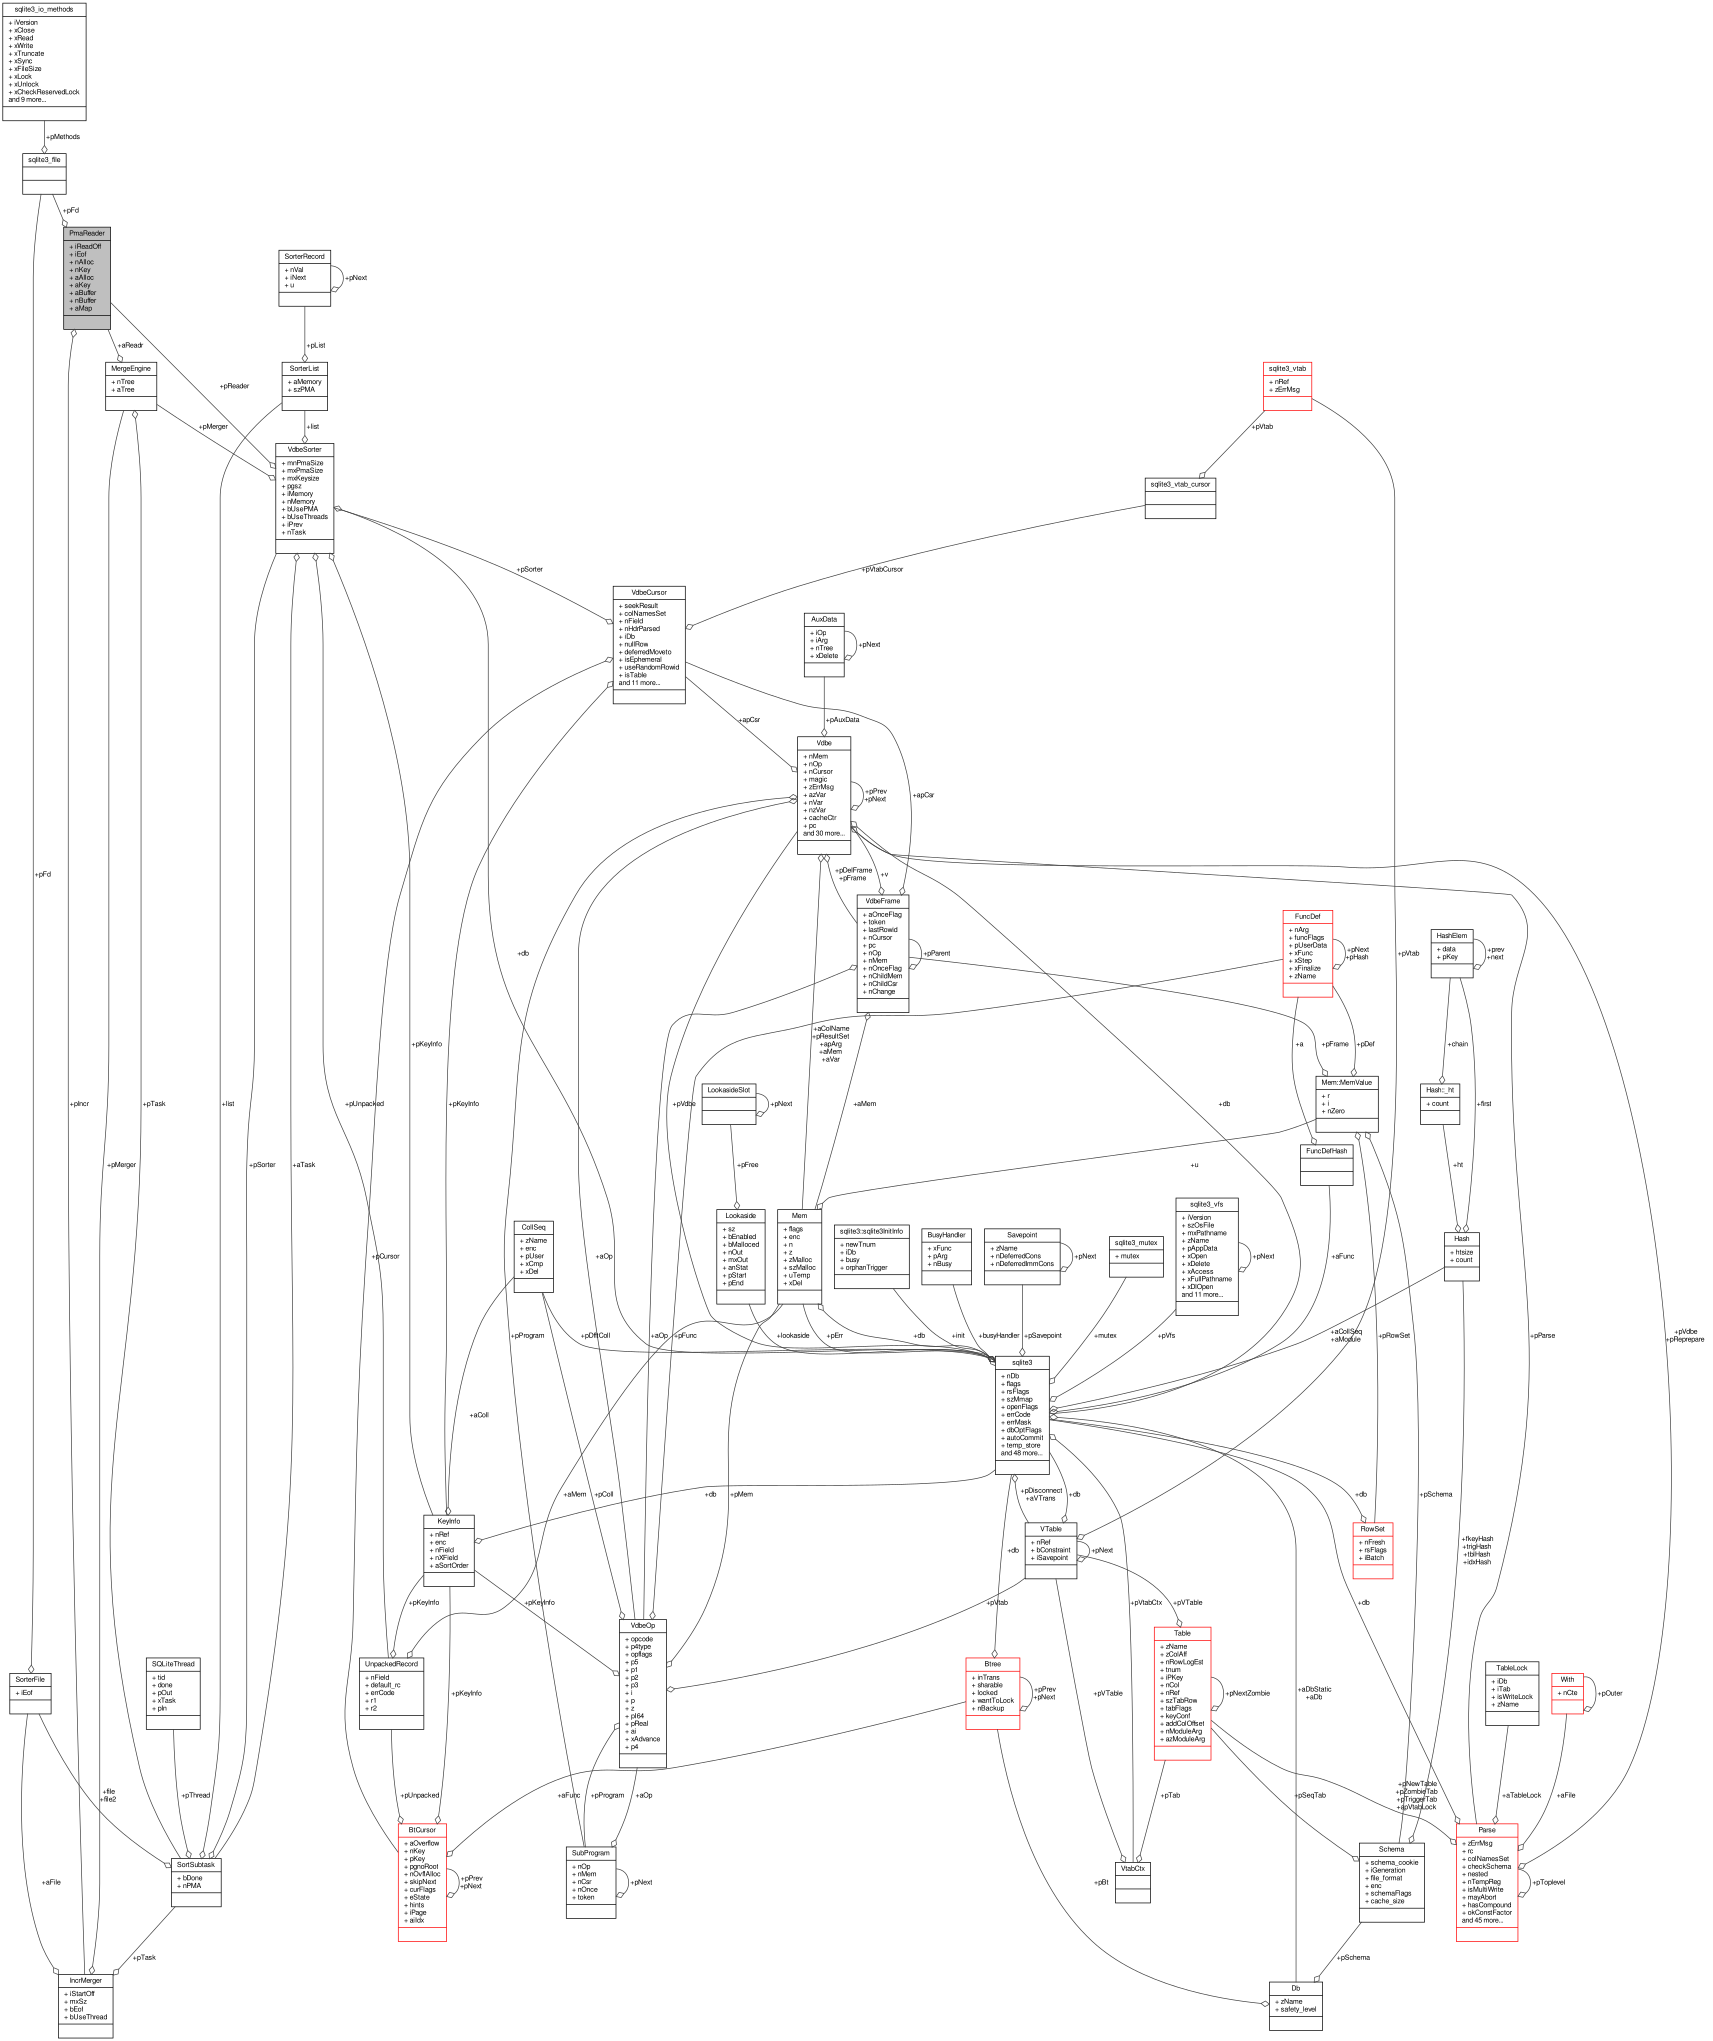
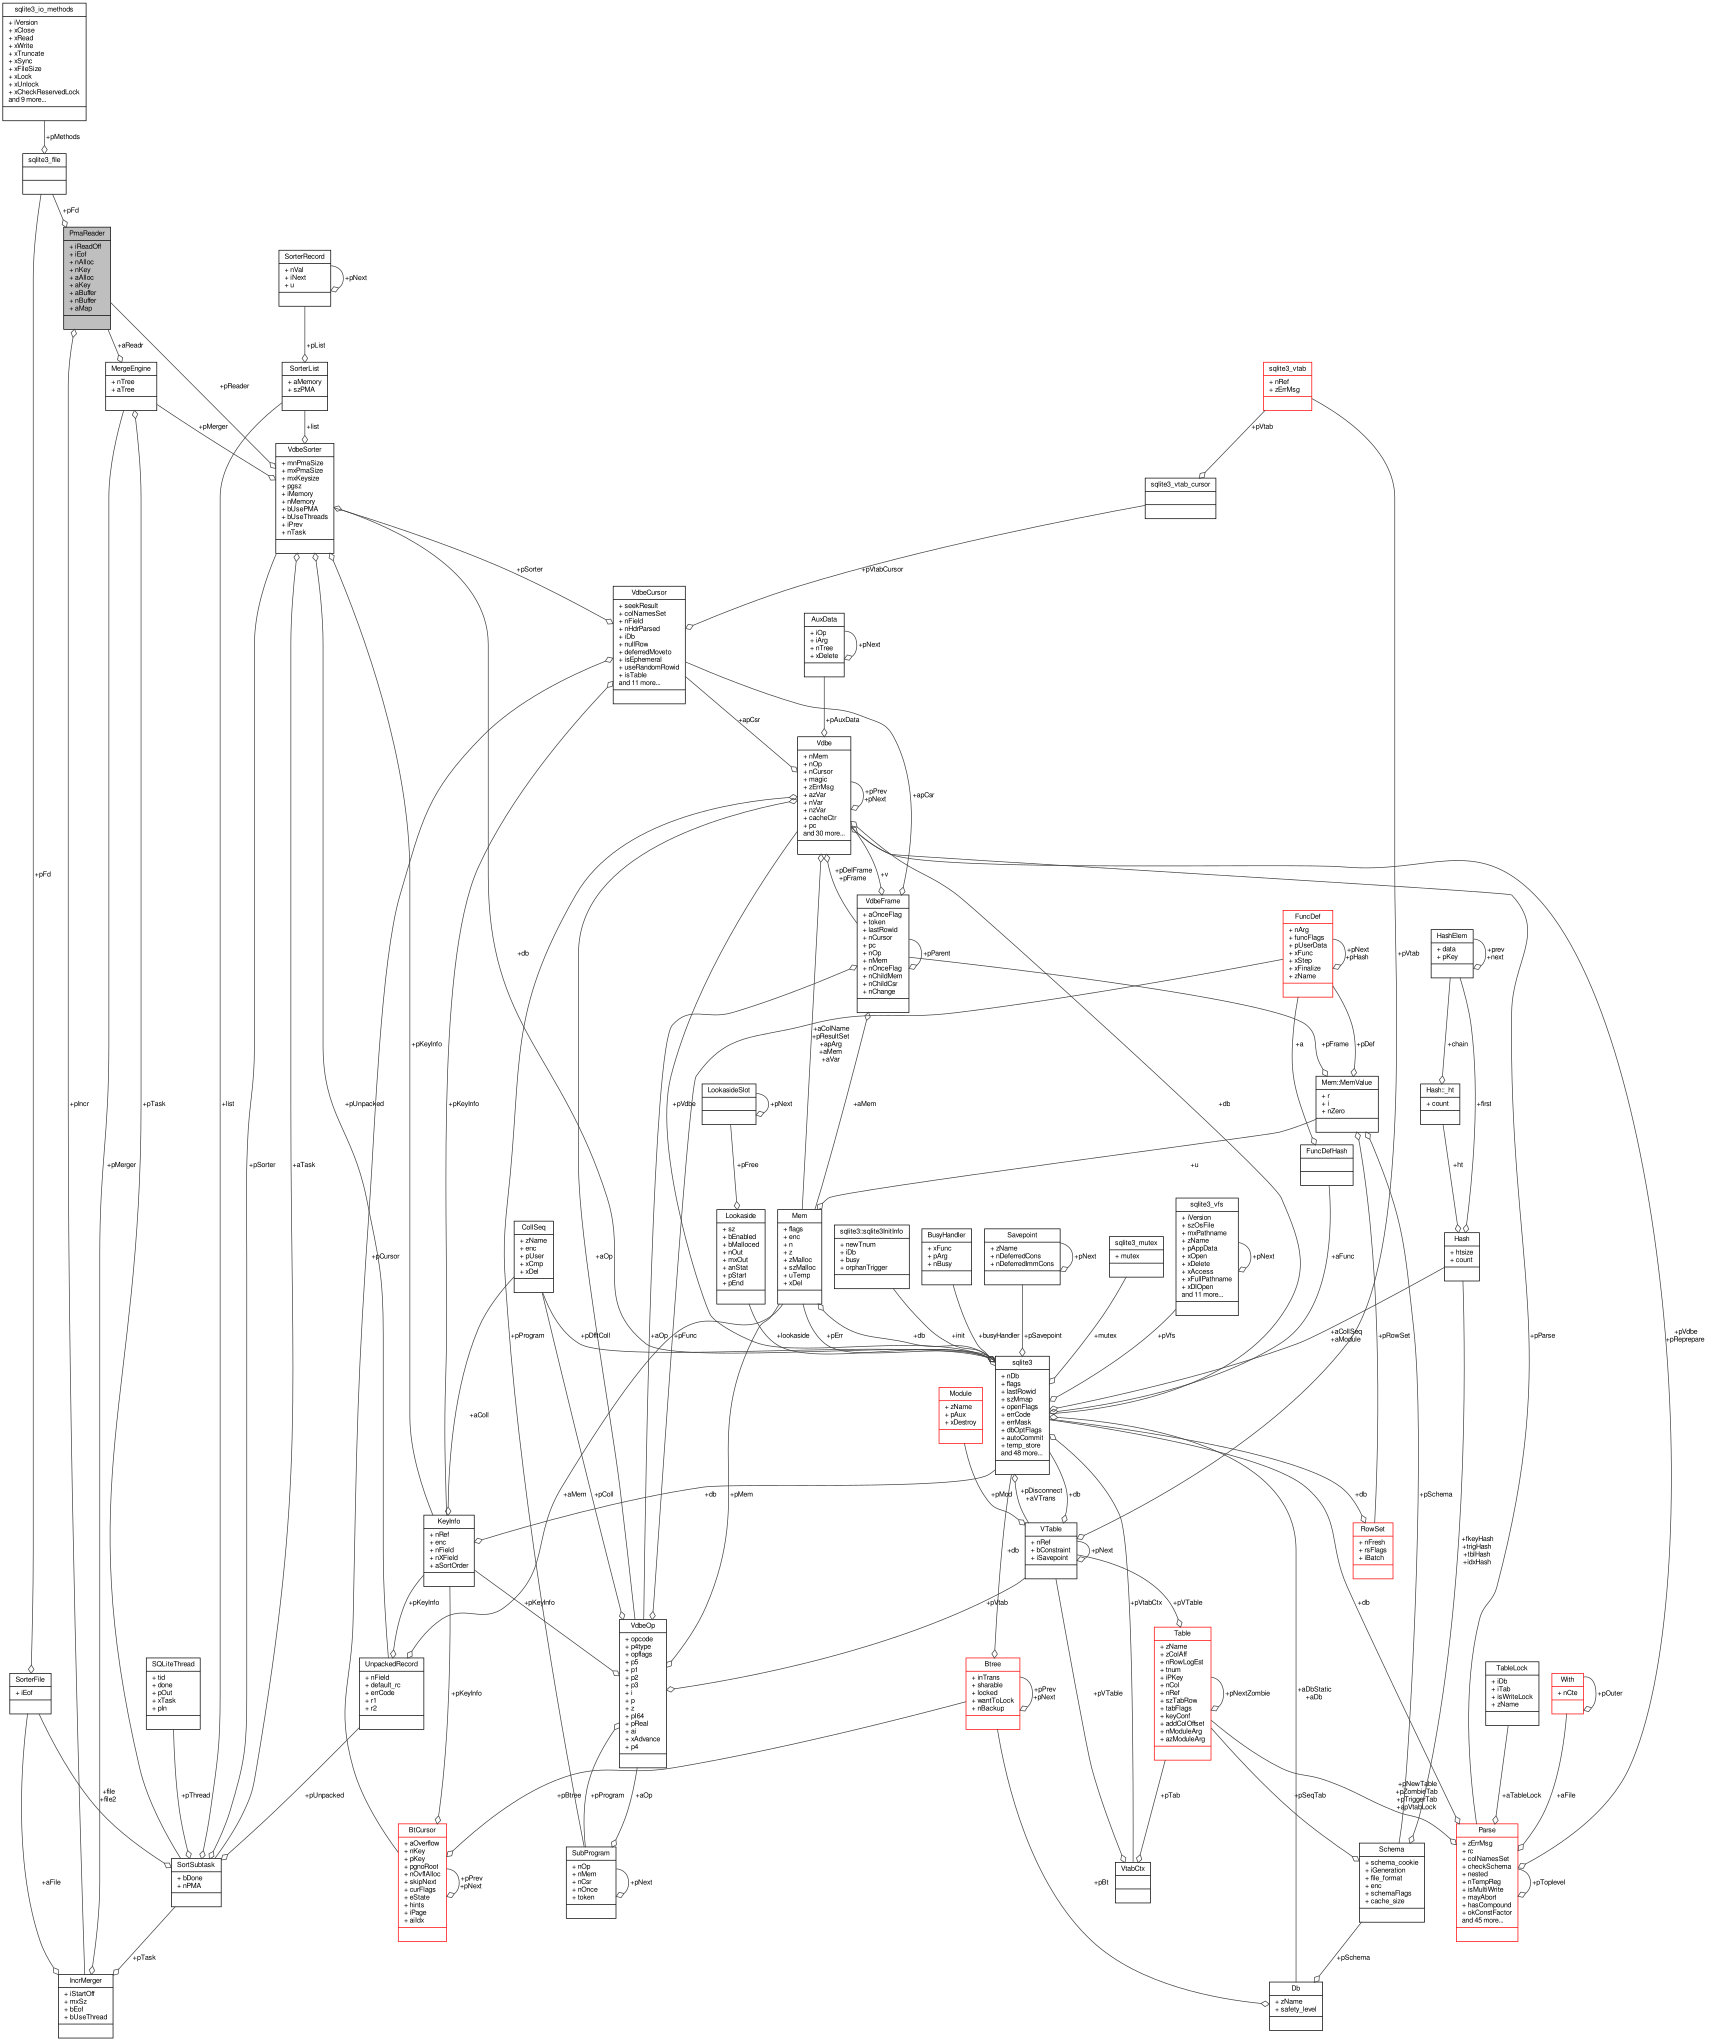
(1015, 1392) -> (1018, 1392)
none -> (961, 1415)
(393, 1773) -> (295, 1792)
(568, 1796) -> (568, 1796)
